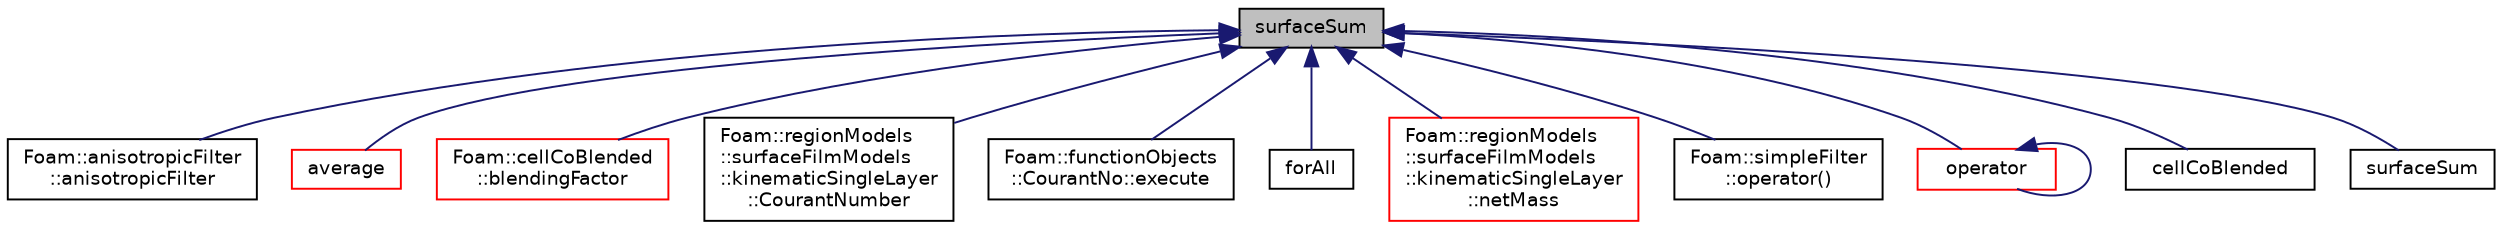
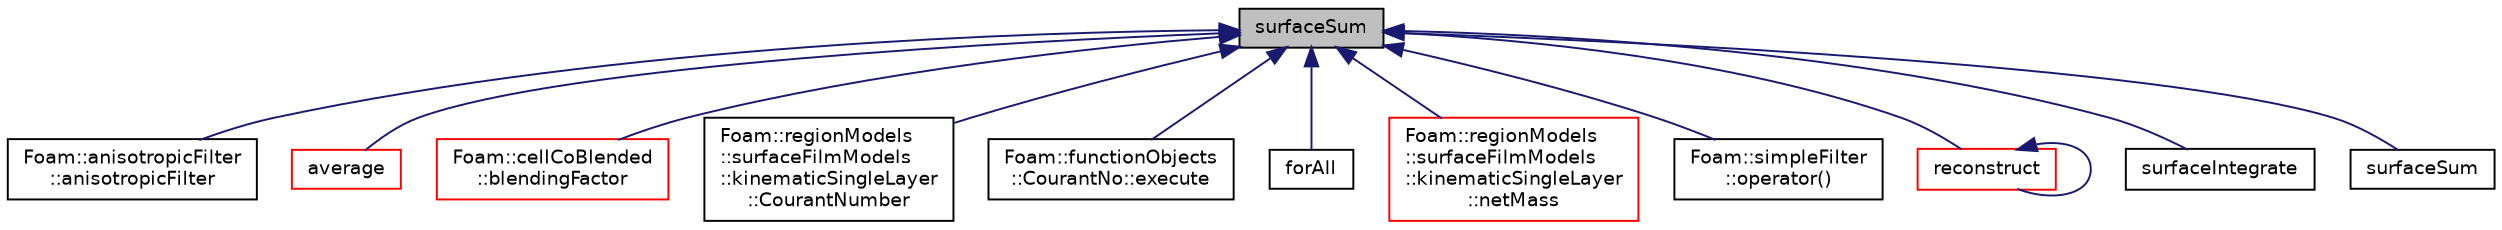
(1987, 169) -> (1987, 169)
(2220, 169) -> (2220, 169)
